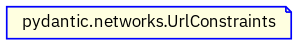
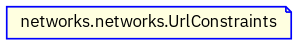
(149, 23) -> (149, 23)
